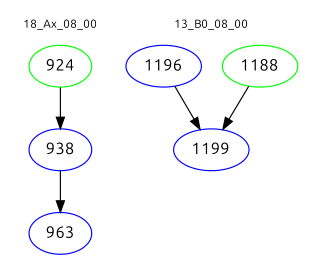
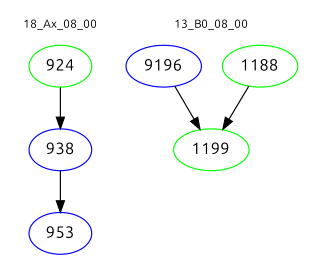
(164, 66) -> (164, 66)
(211, 150) -> (211, 150)
(60, 233) -> (60, 233)
